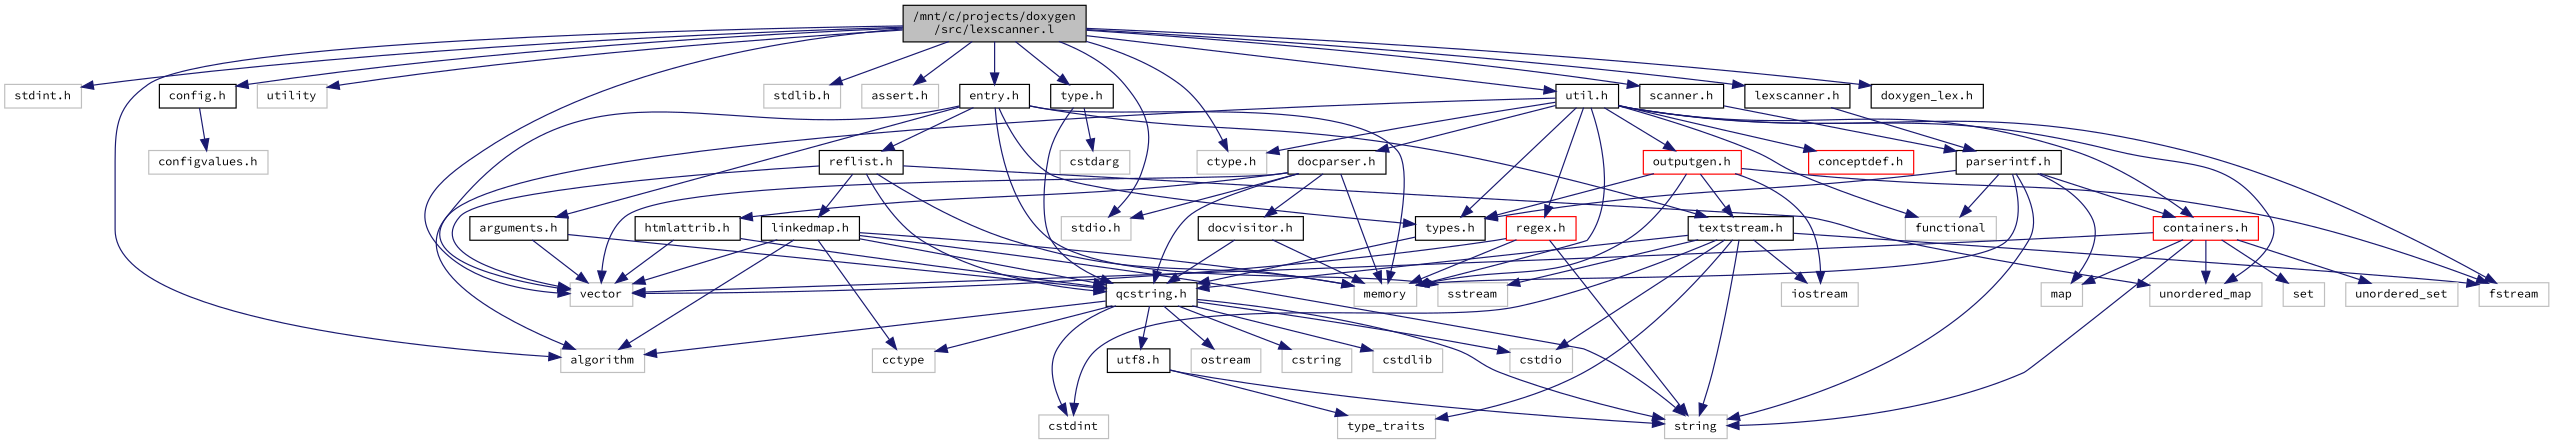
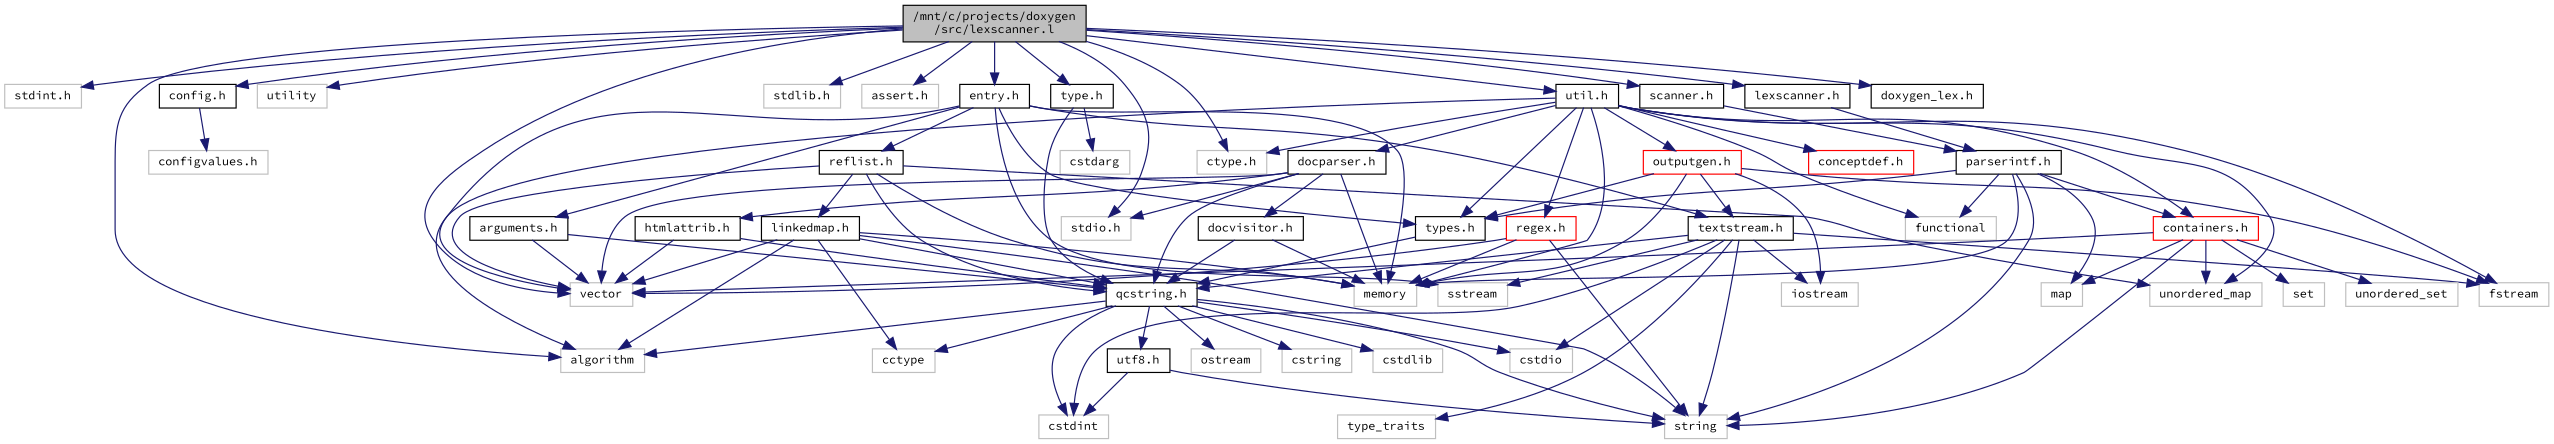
(1253, 391) -> (1110, 390)
